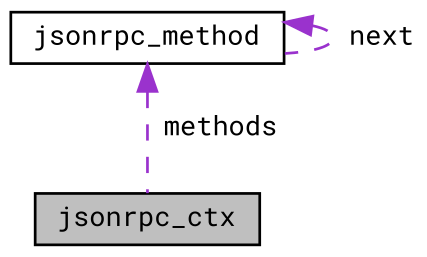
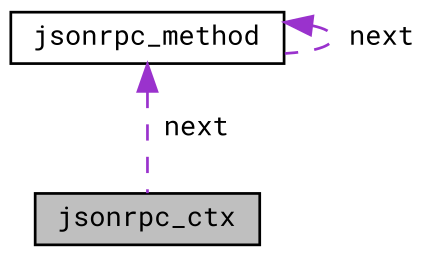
(214, 129) -> (189, 129)
